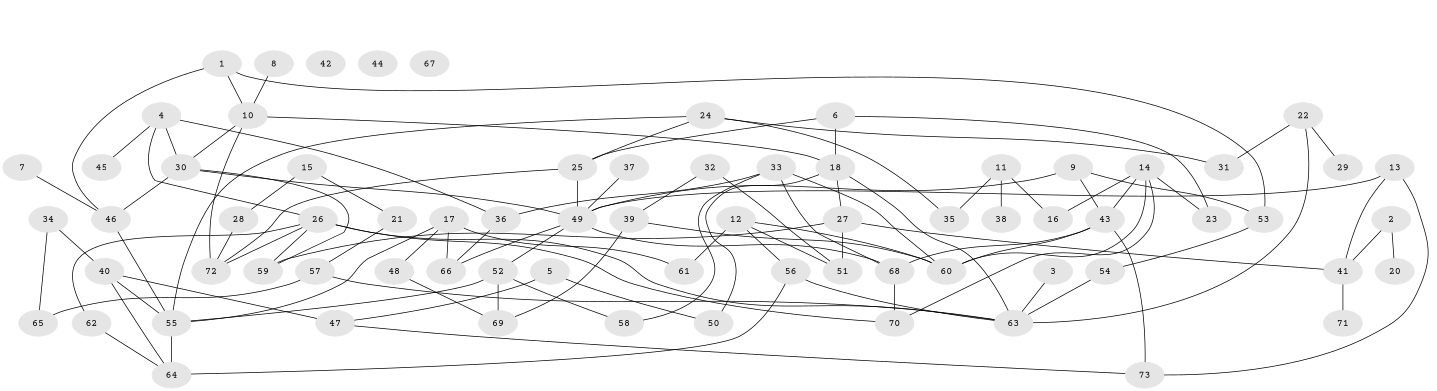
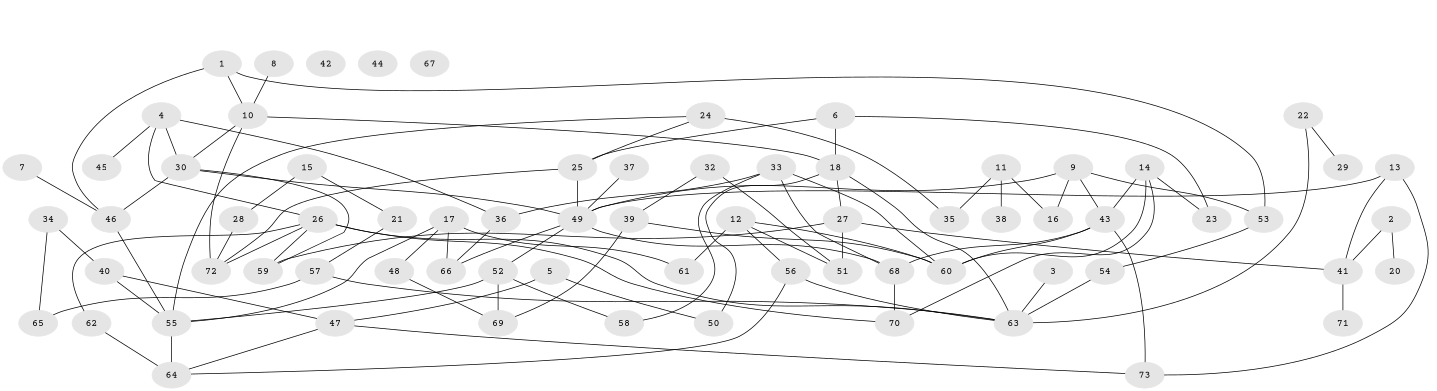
(1224, 168) -> none
(1104, 191) -> (1065, 190)
(137, 324) -> (253, 349)
